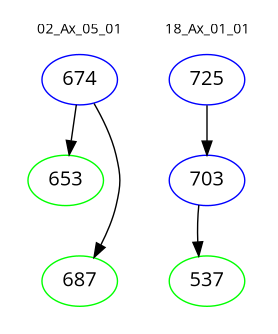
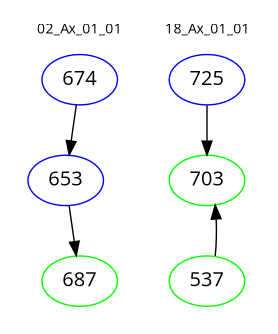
(80, 30) -> (80, 30)
(119, 173) -> (72, 223)
(66, 180) -> (66, 180)
(207, 180) -> (207, 180)
(198, 224) -> (216, 238)
